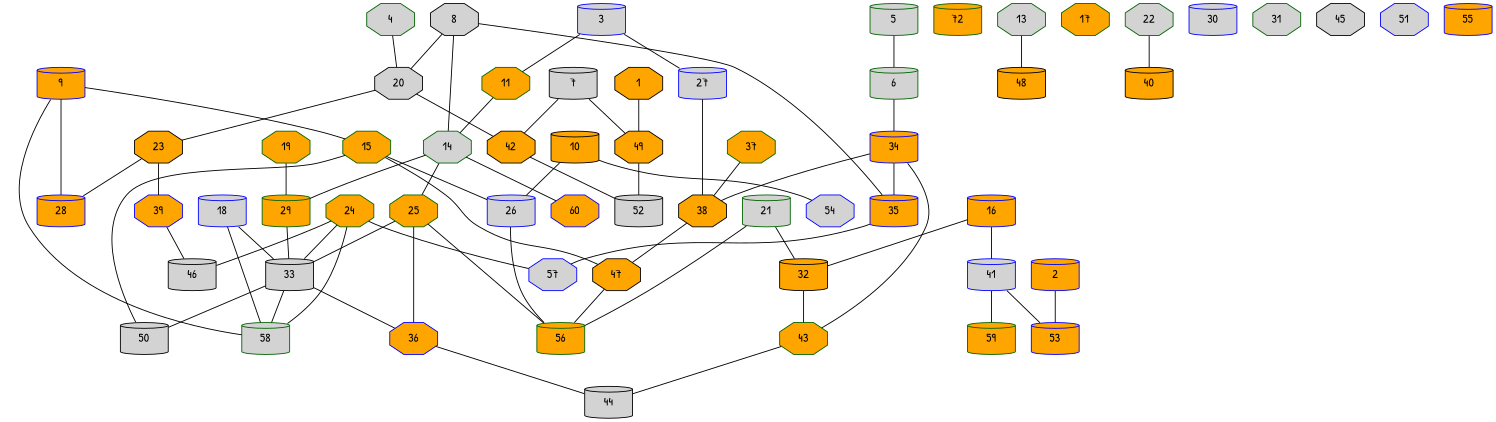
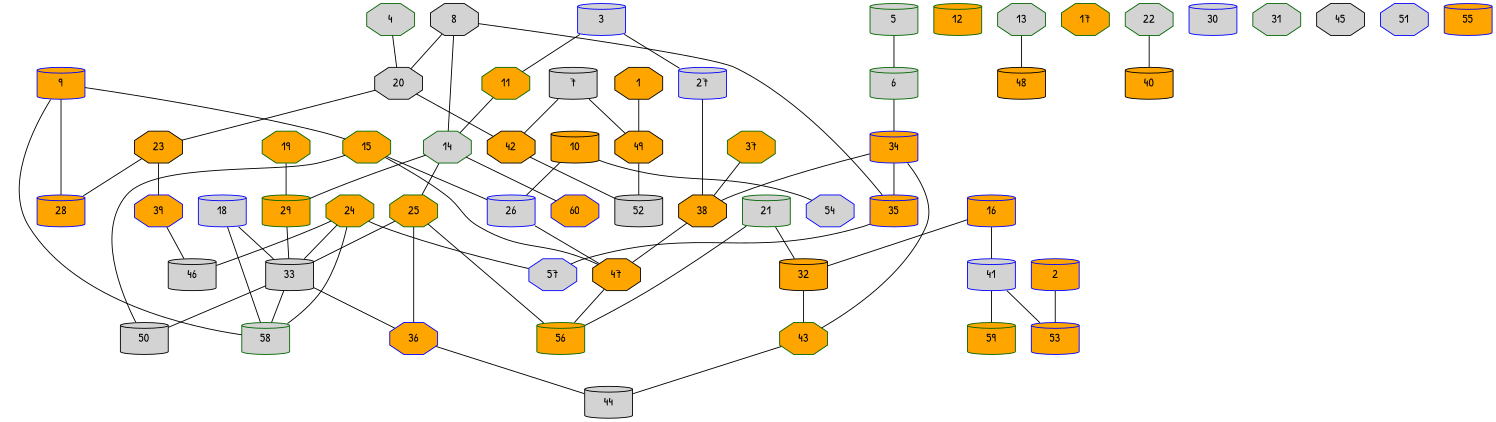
(958, 19) -> (958, 19)
(517, 279) -> (567, 245)
